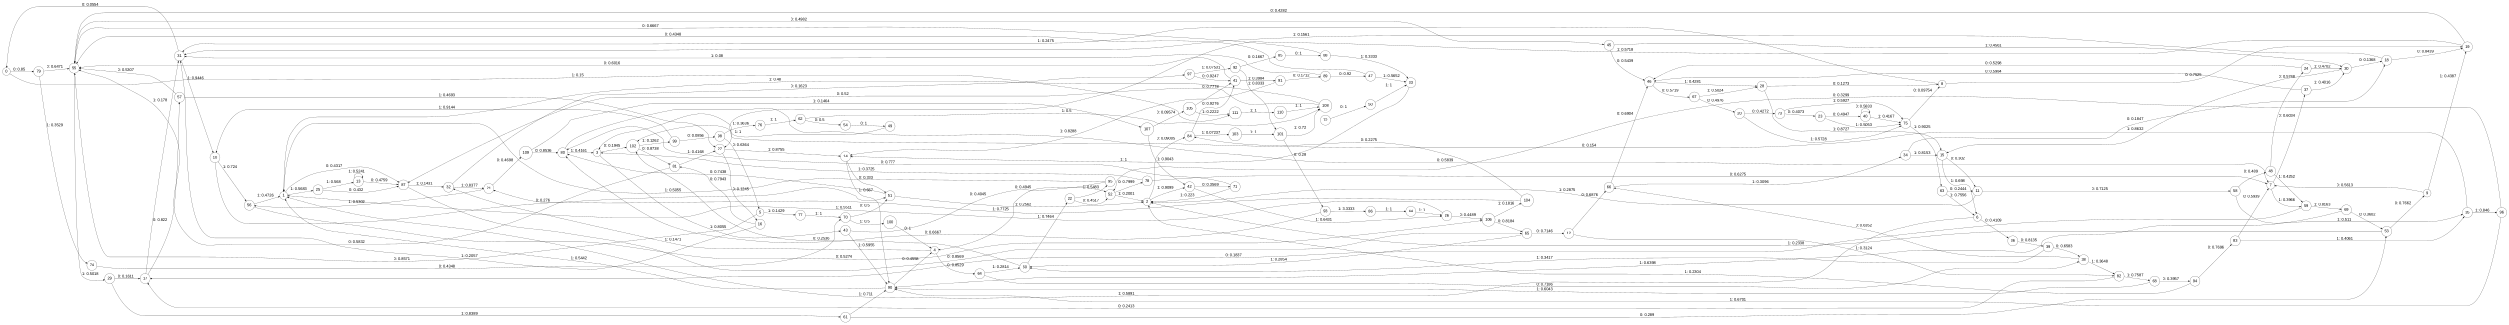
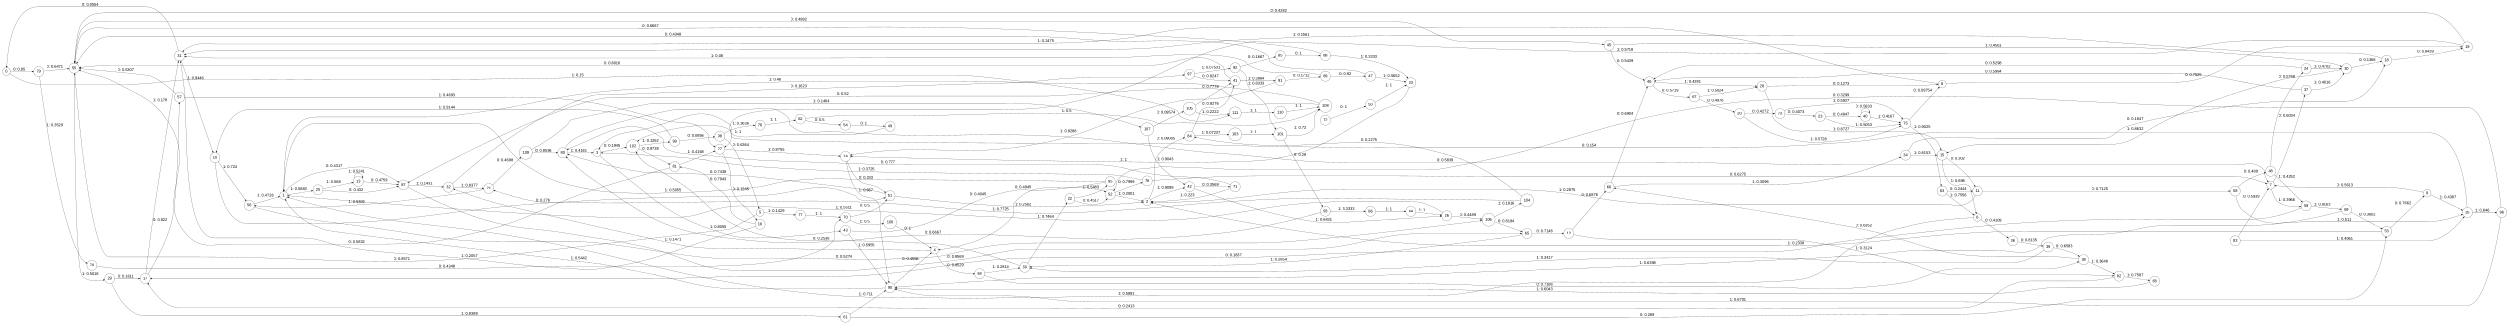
(2447, 121) -> (2446, 202)
(2195, 281) -> none
